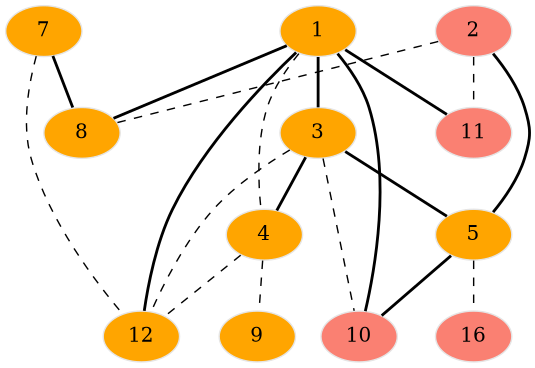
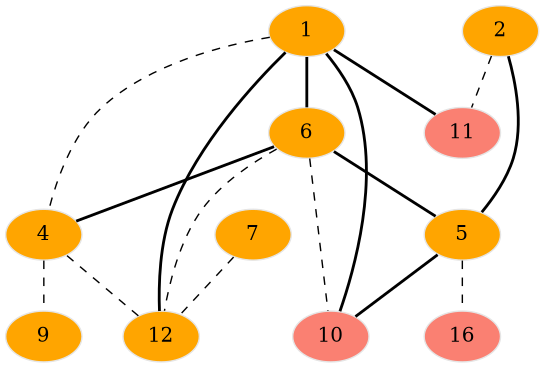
(474, 31) -> (501, 31)
(82, 133) -> none
(318, 133) -> (307, 133)
